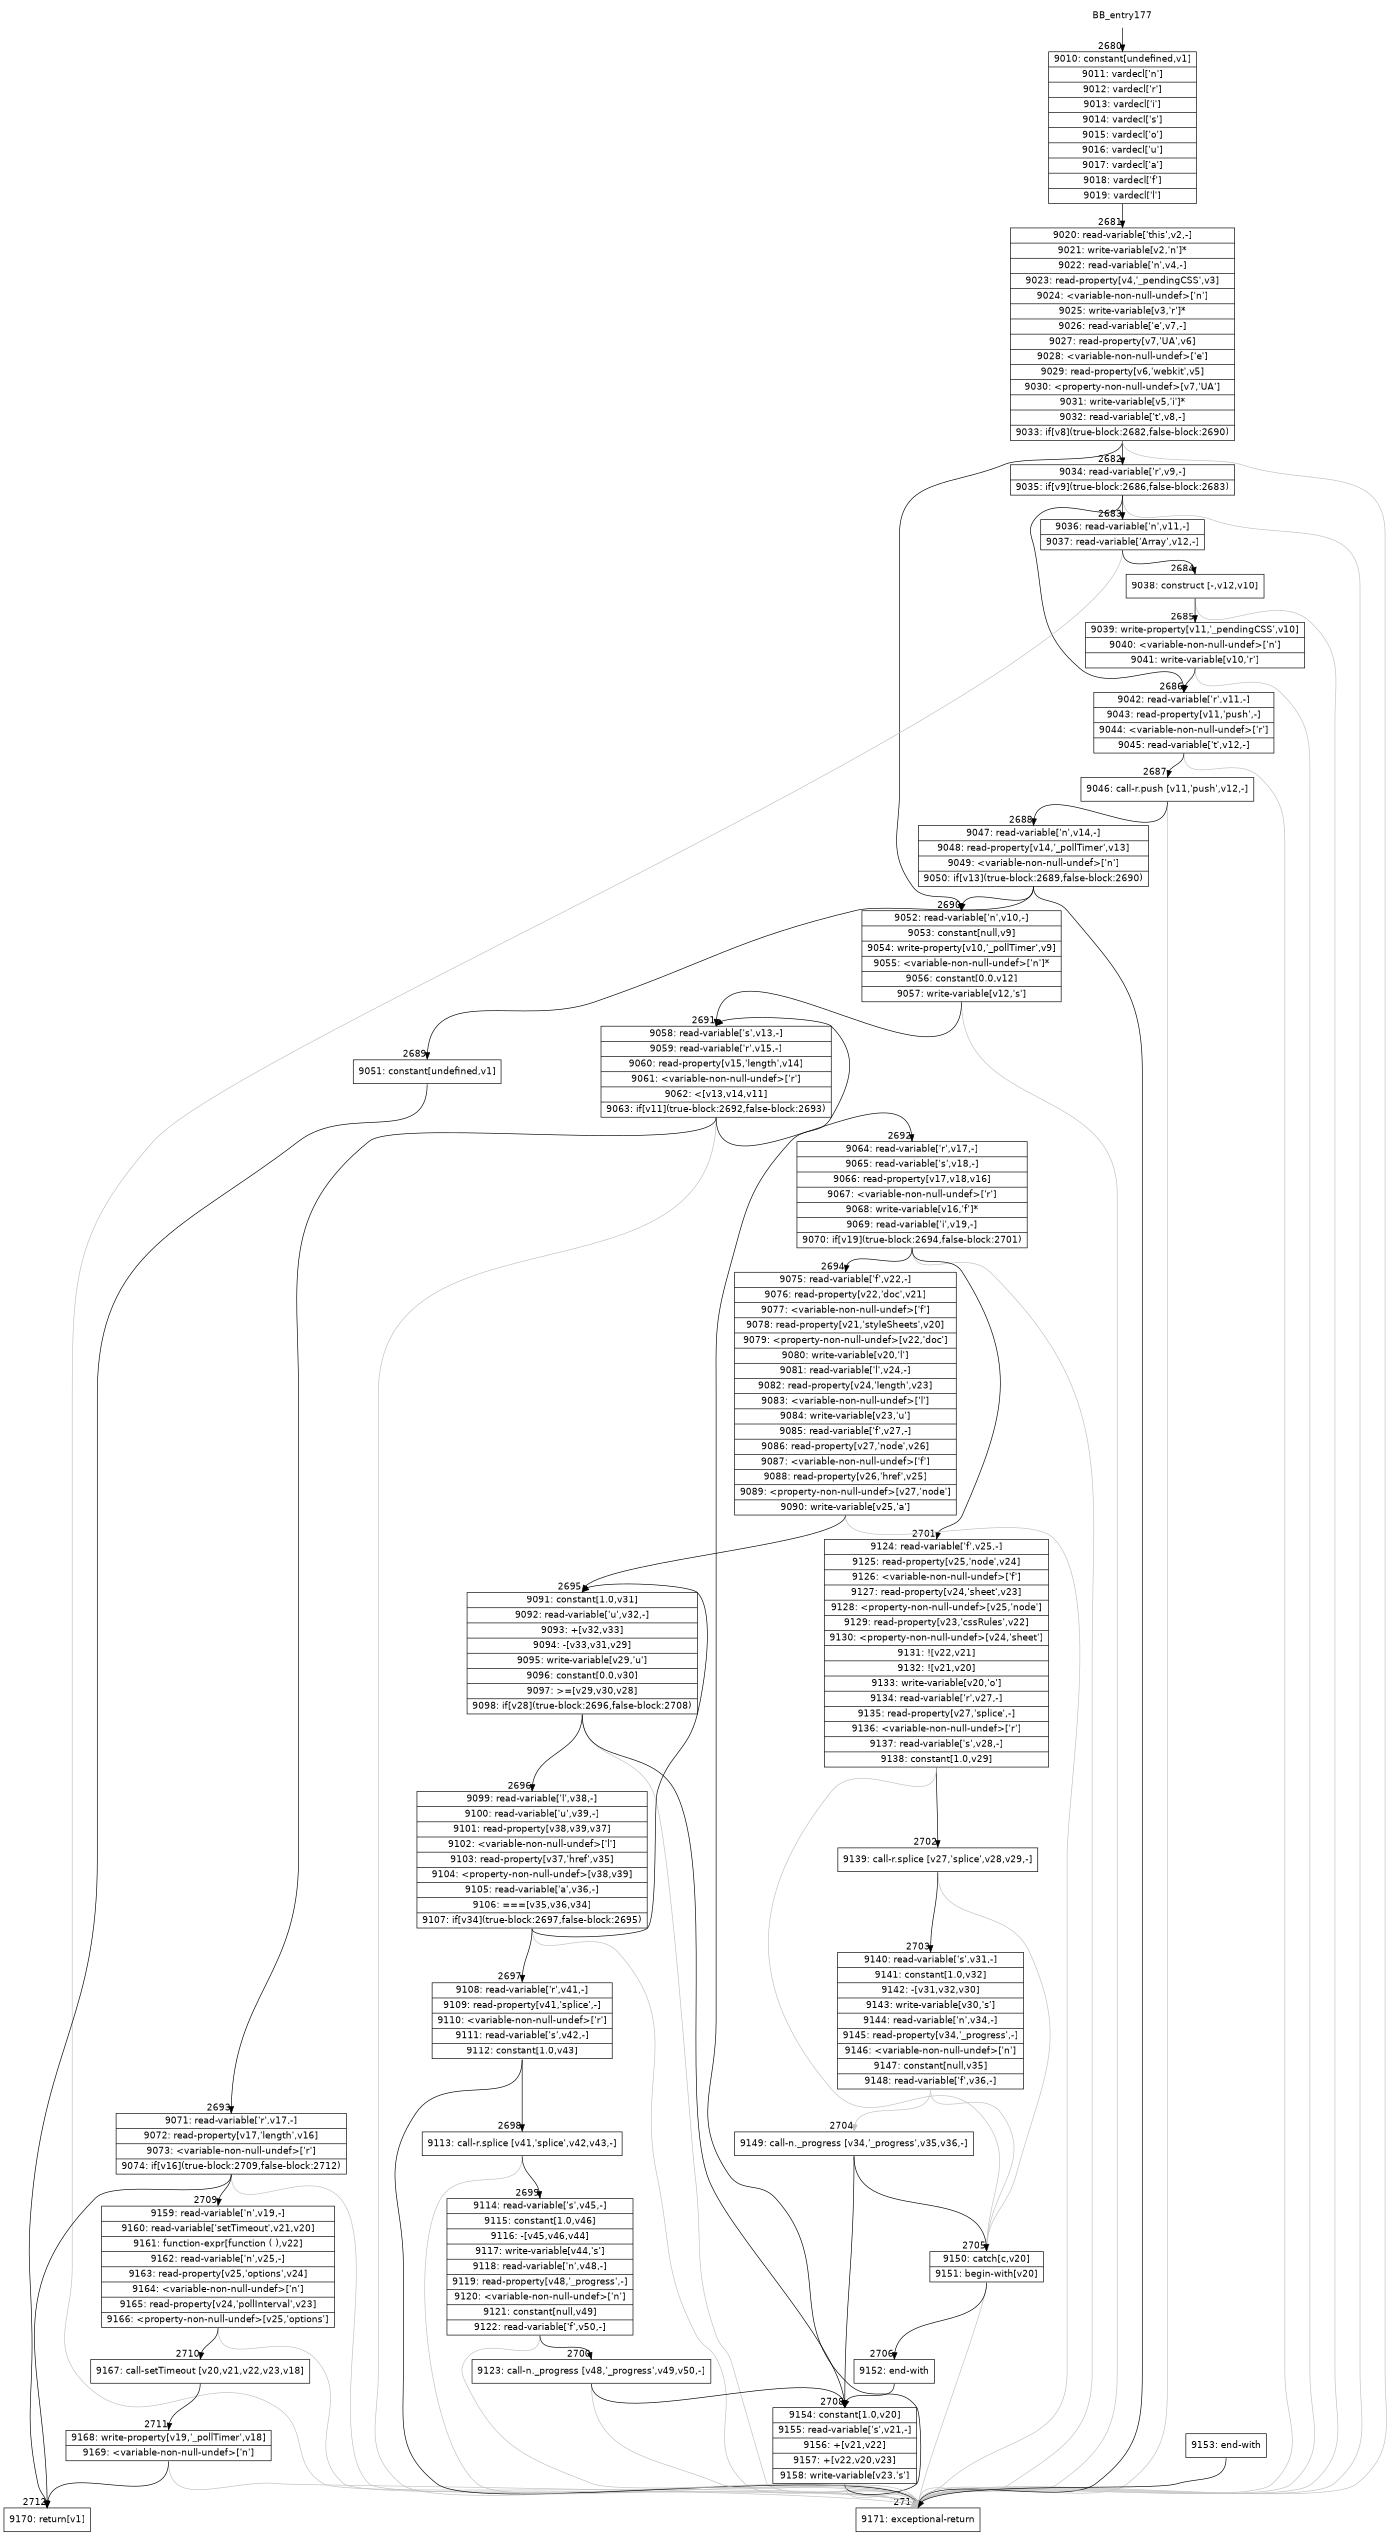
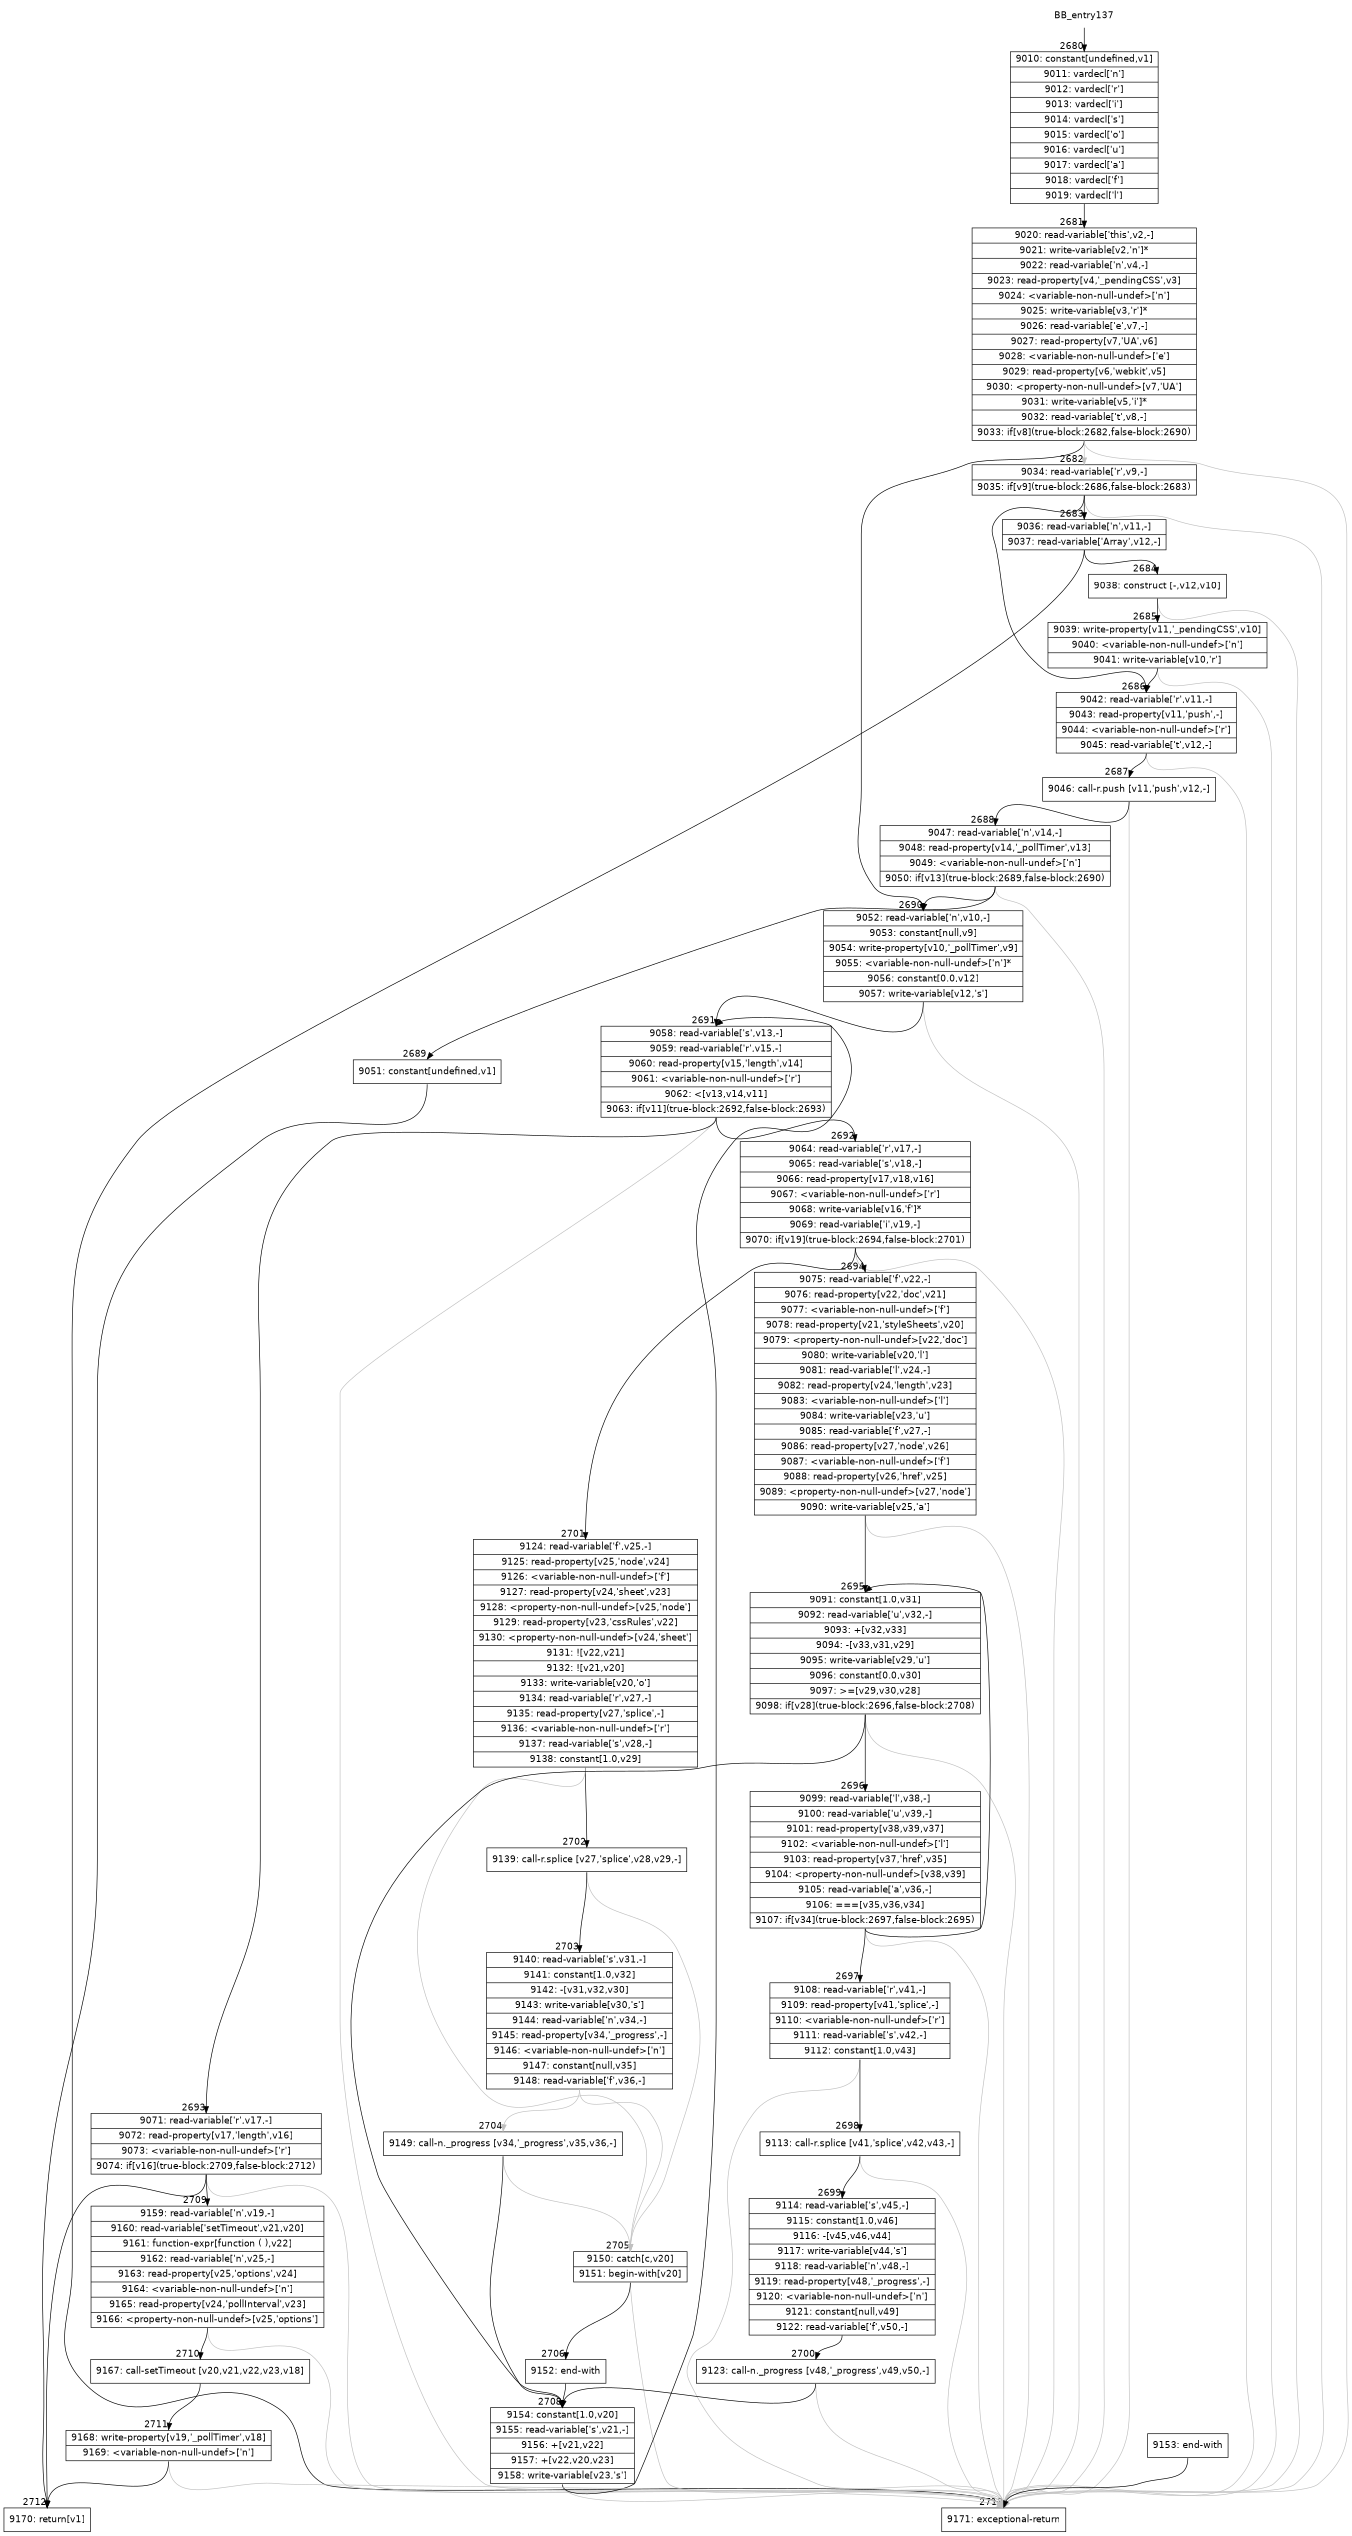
(1123, 16) -> (1084, 16)
(1123, 450) -> (1084, 450)
(72, 1626) -> (72, 1681)
(1142, 1762) -> (1104, 1706)
(917, 2203) -> (563, 2203)
(424, 2472) -> (694, 2353)
(600, 2485) -> none
